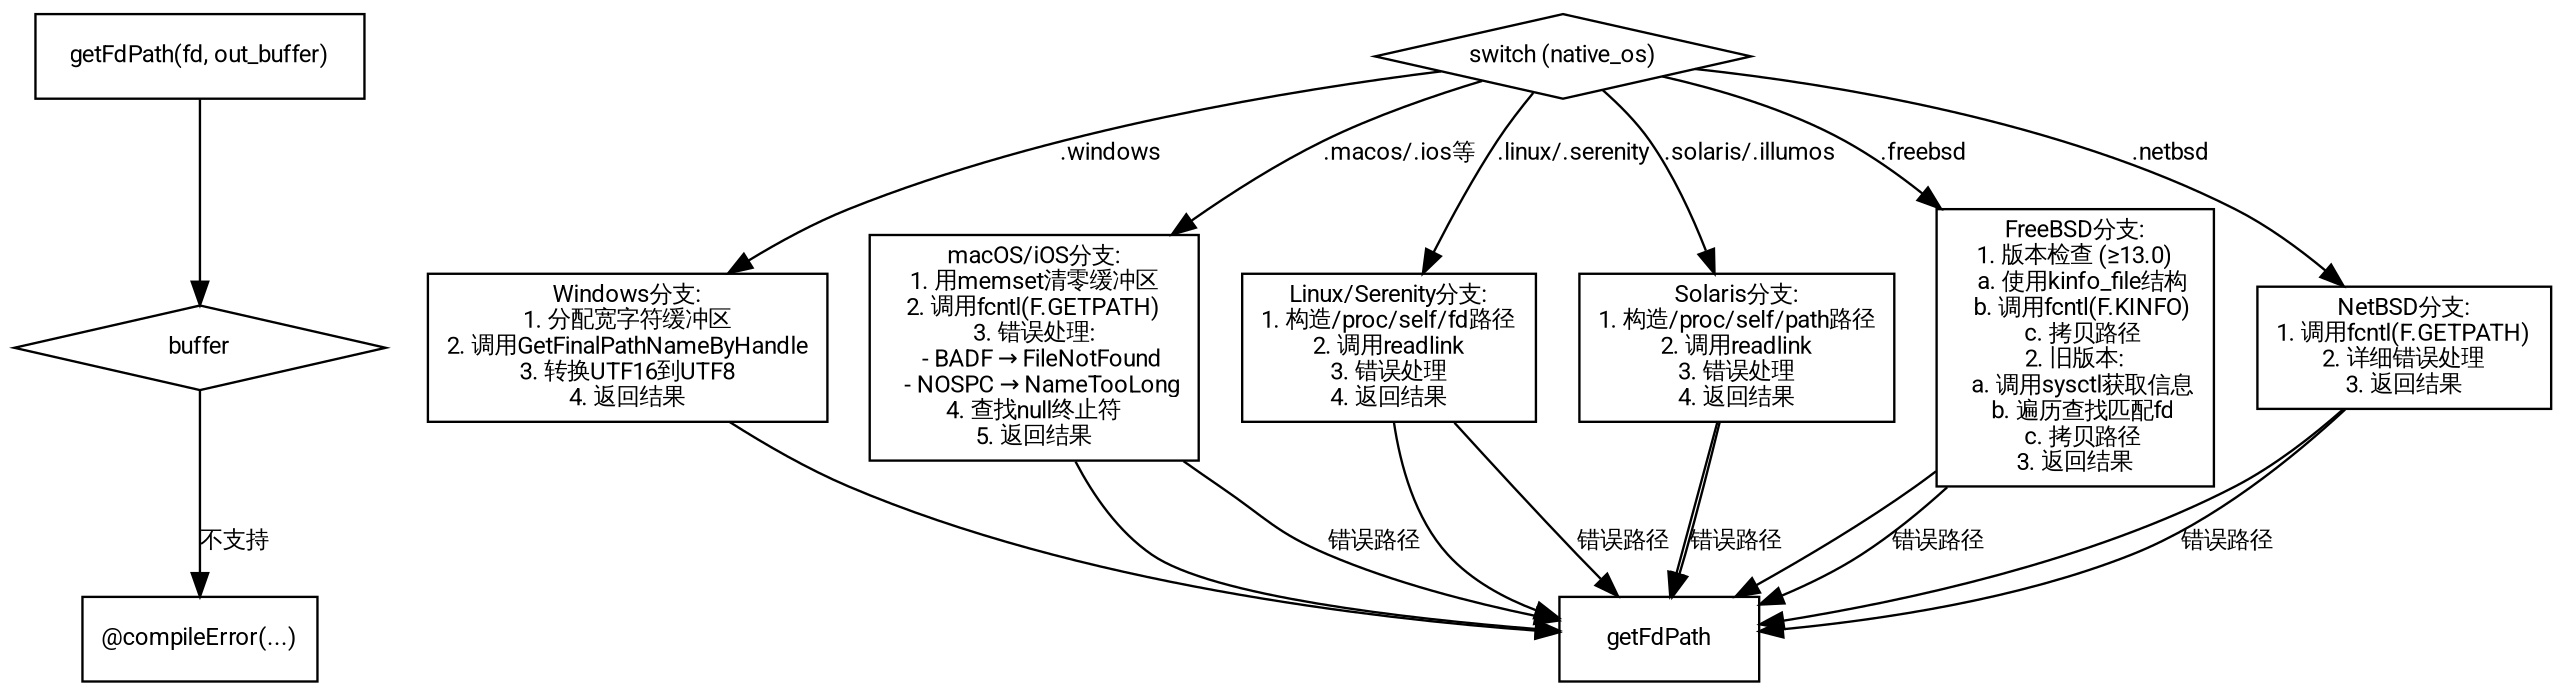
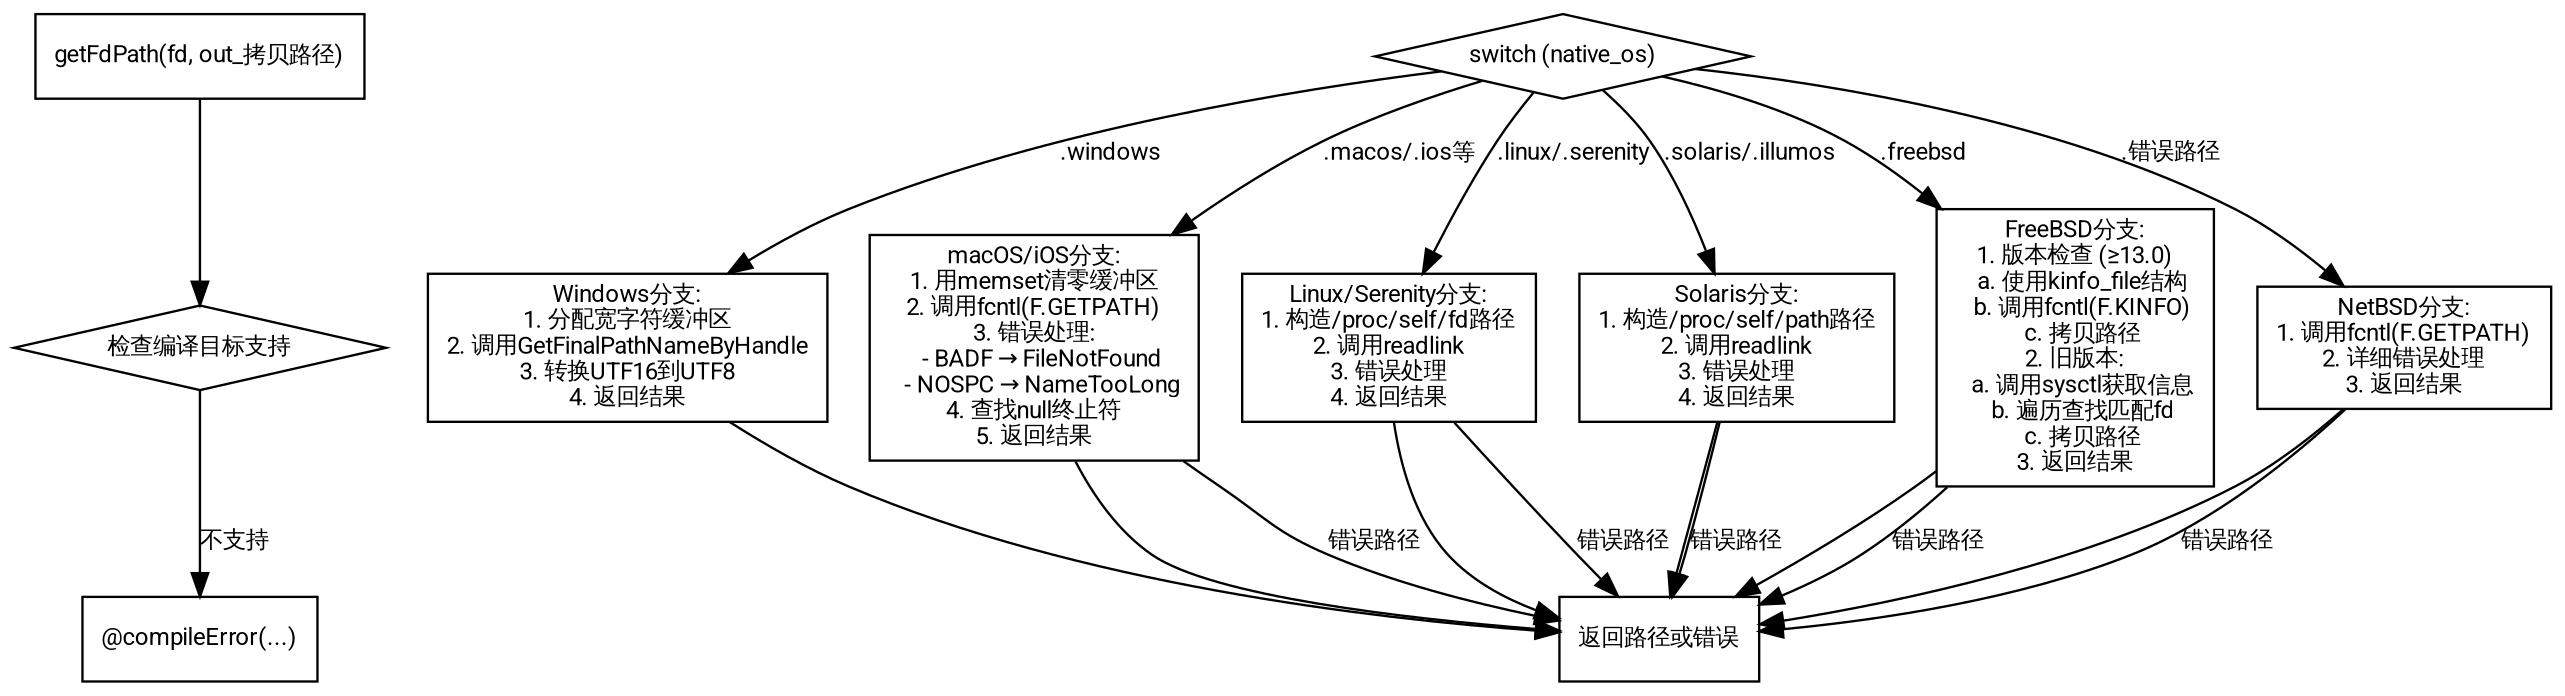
(200, 56) -> (200, 56)
(2172, 154) -> (2172, 154)
(200, 348) -> (200, 348)
(1659, 639) -> (1659, 639)
